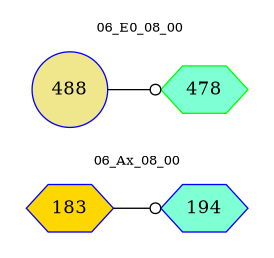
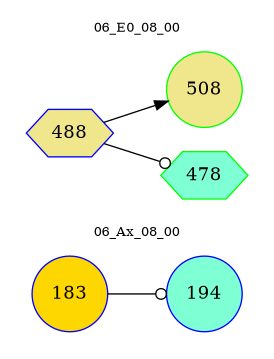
(70, 90) -> (70, 133)
none -> (204, 90)
(70, 208) -> (70, 294)
(204, 208) -> (204, 294)
